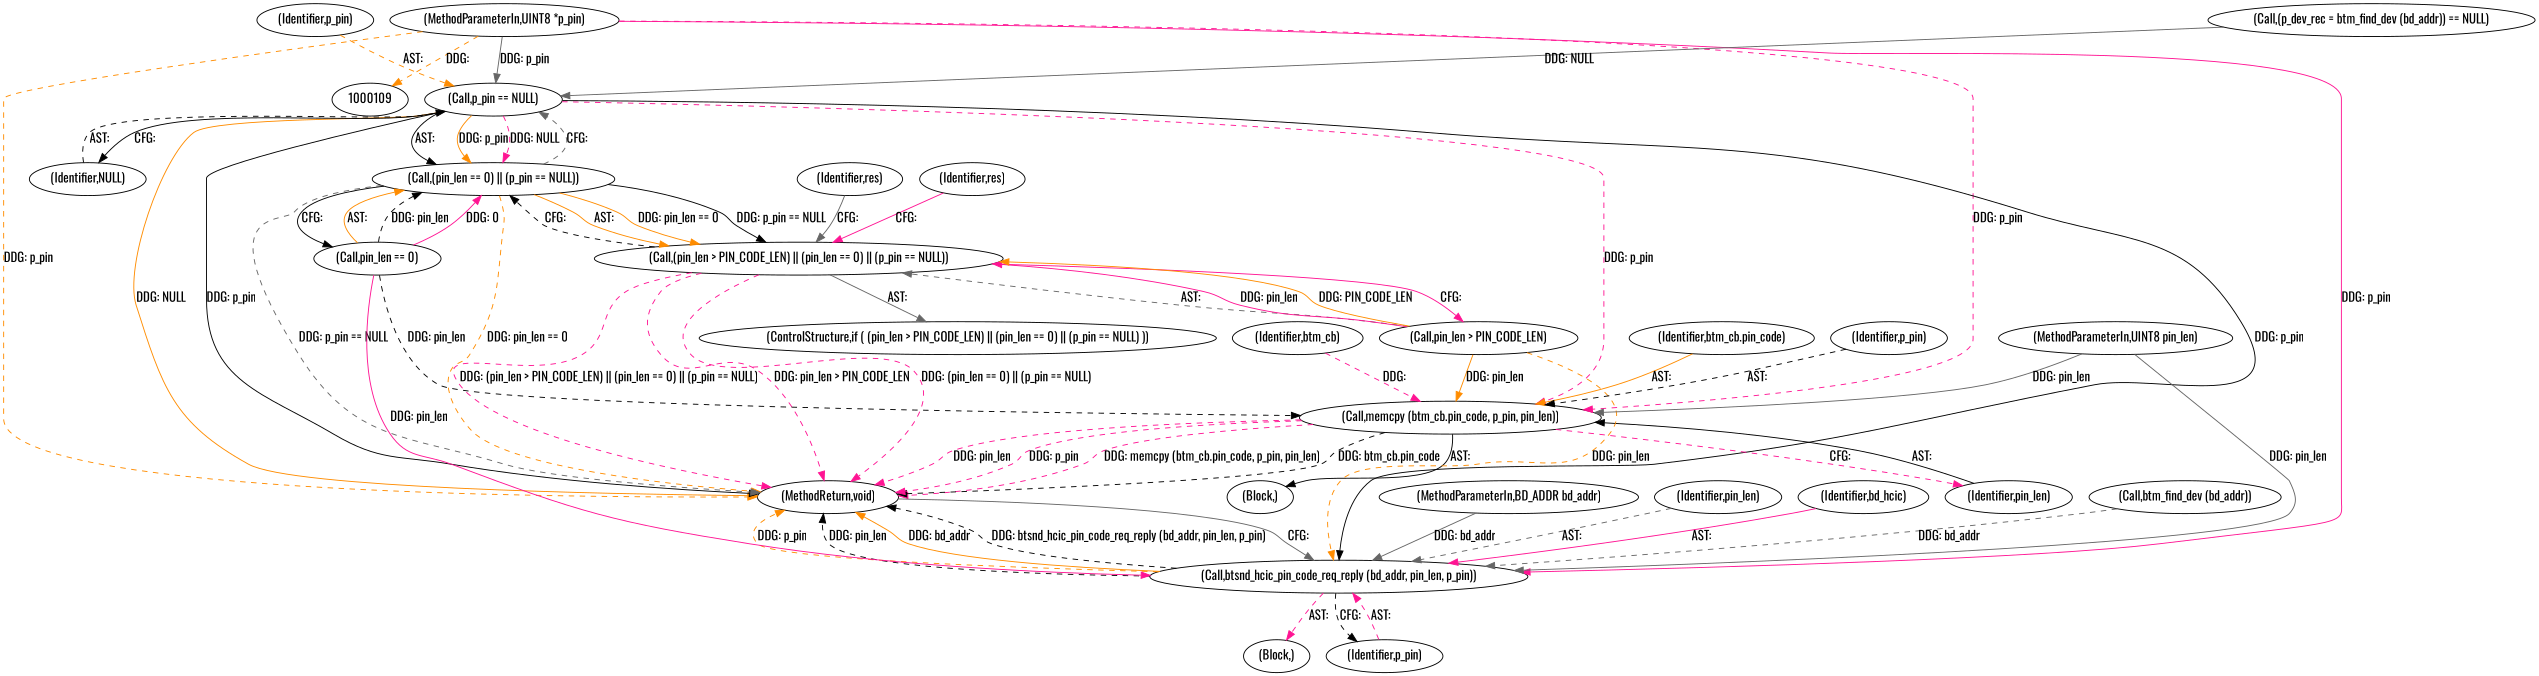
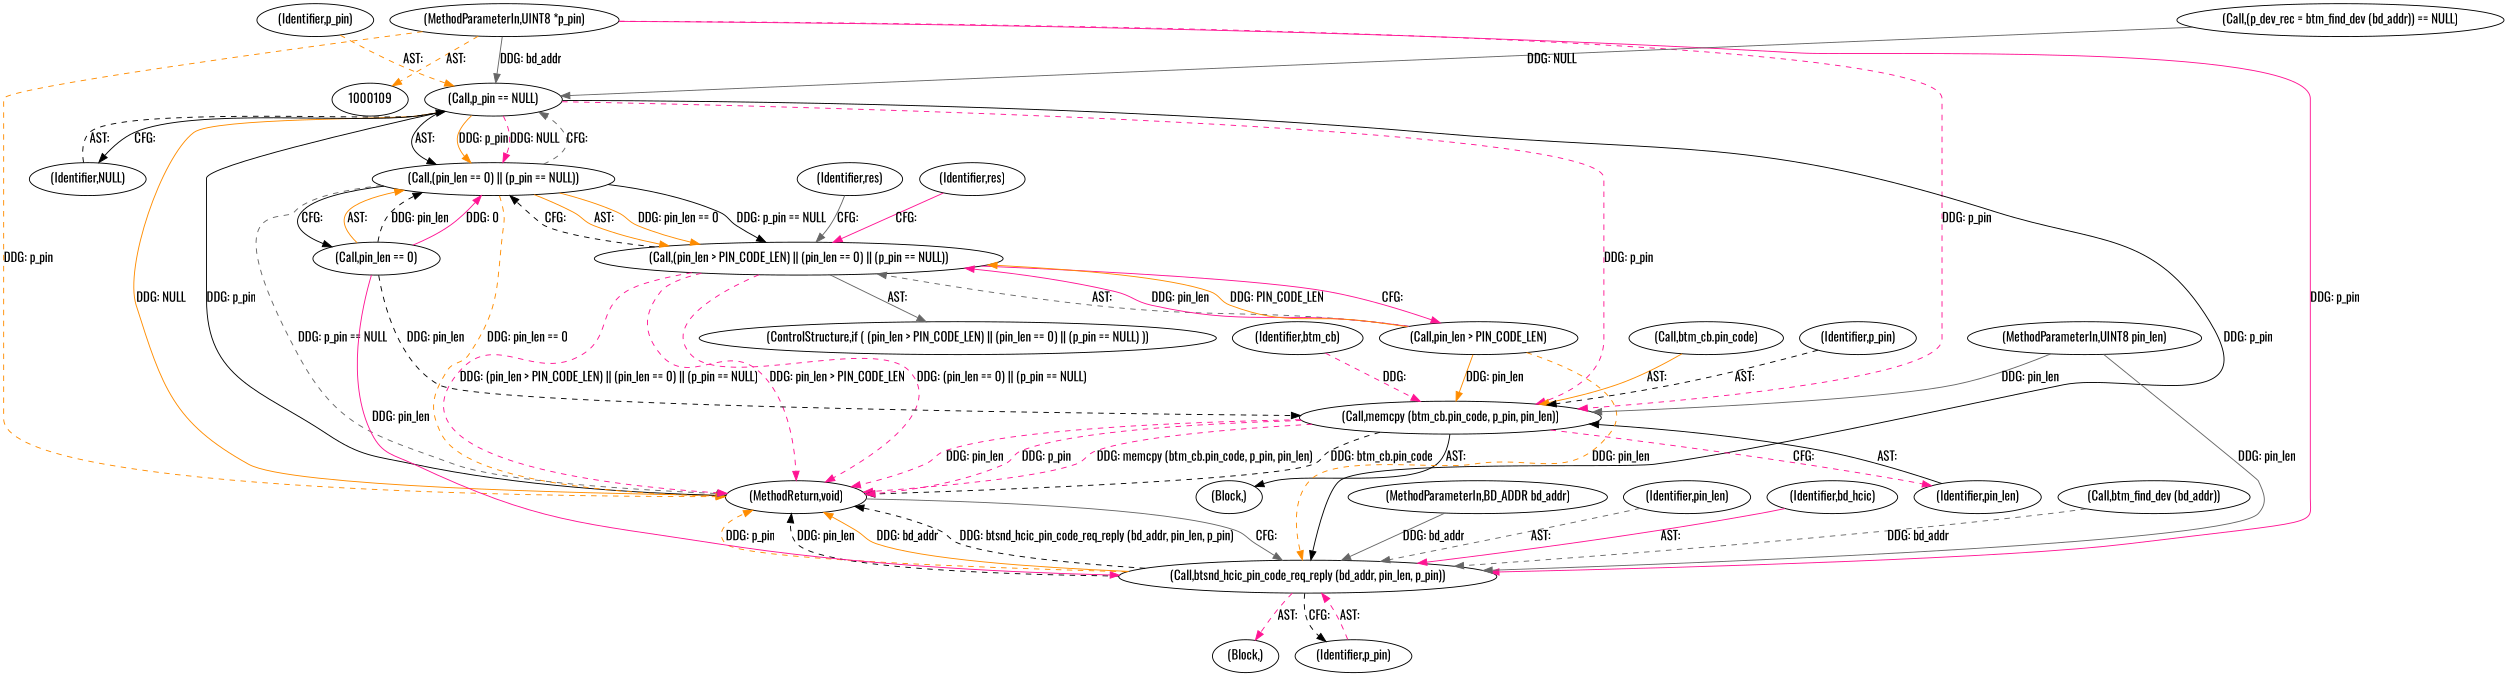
(459, 60) -> (457, 60)
(525, 60) -> (531, 60)
(1722, 338) -> (1706, 338)
